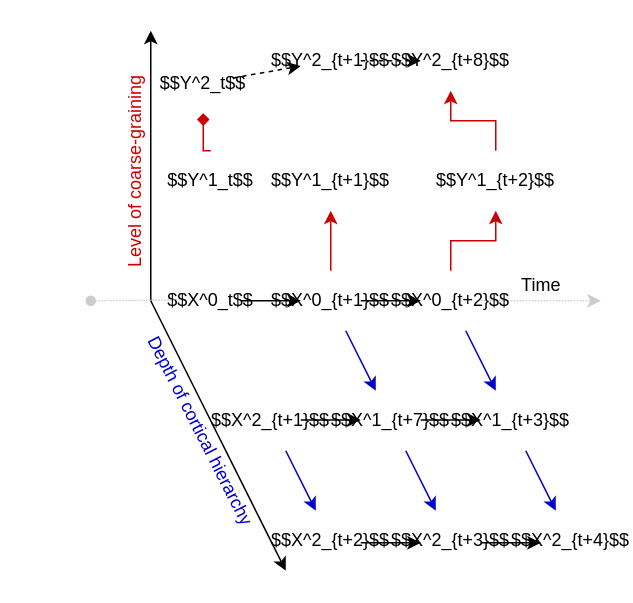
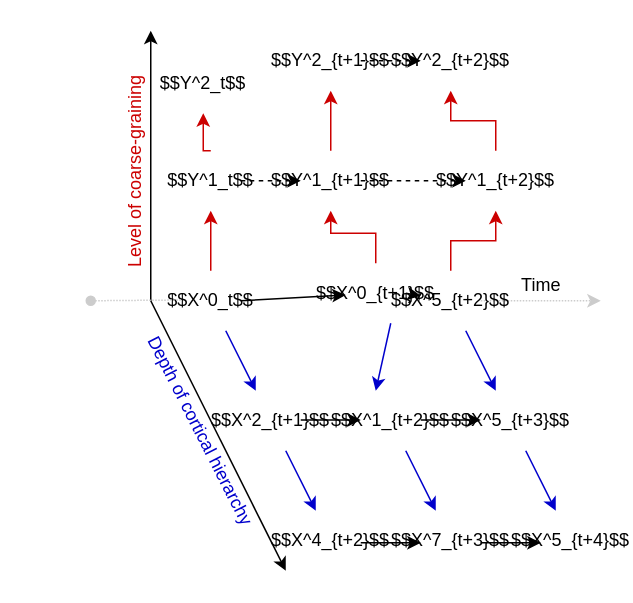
(451, 61) -> (451, 61)
(262, 73) -> none
(203, 126) -> (203, 125)
none -> (331, 126)
none -> (266, 181)
none -> (408, 181)
none -> (211, 246)
(331, 301) -> (376, 293)
(451, 301) -> (451, 301)
none -> (238, 356)
(391, 421) -> (391, 421)
(511, 421) -> (511, 421)
(331, 541) -> (331, 541)
(451, 541) -> (451, 541)
(571, 541) -> (571, 541)
